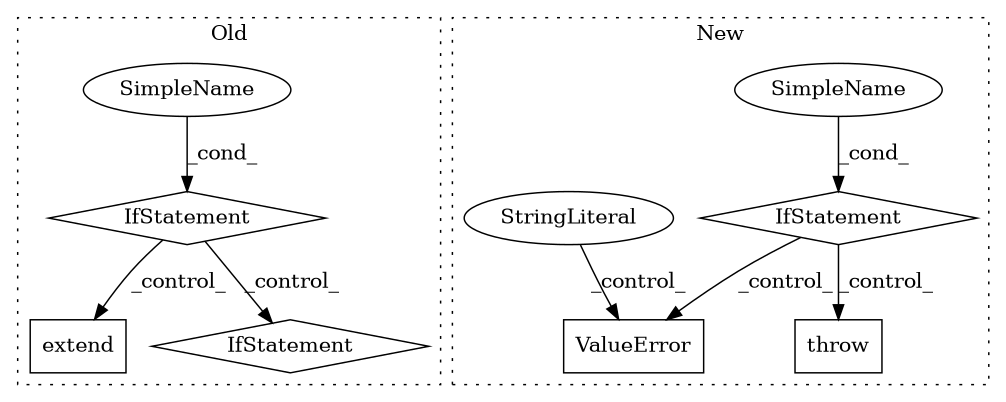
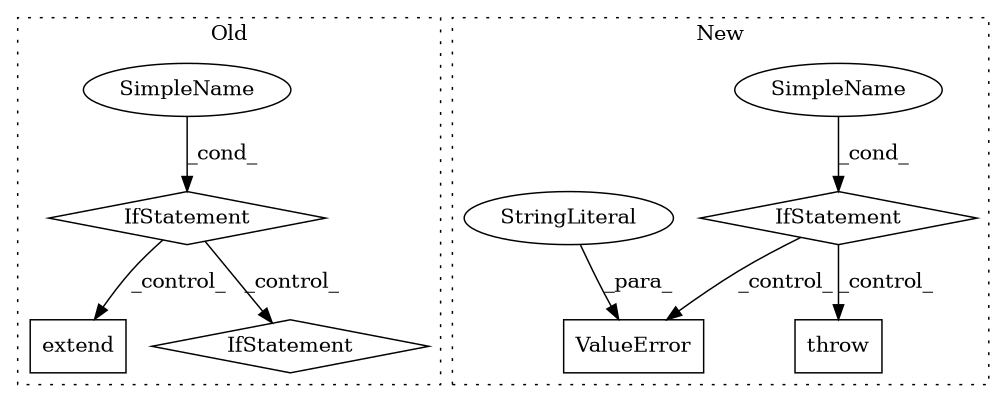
(638, 282) -> (638, 282)
